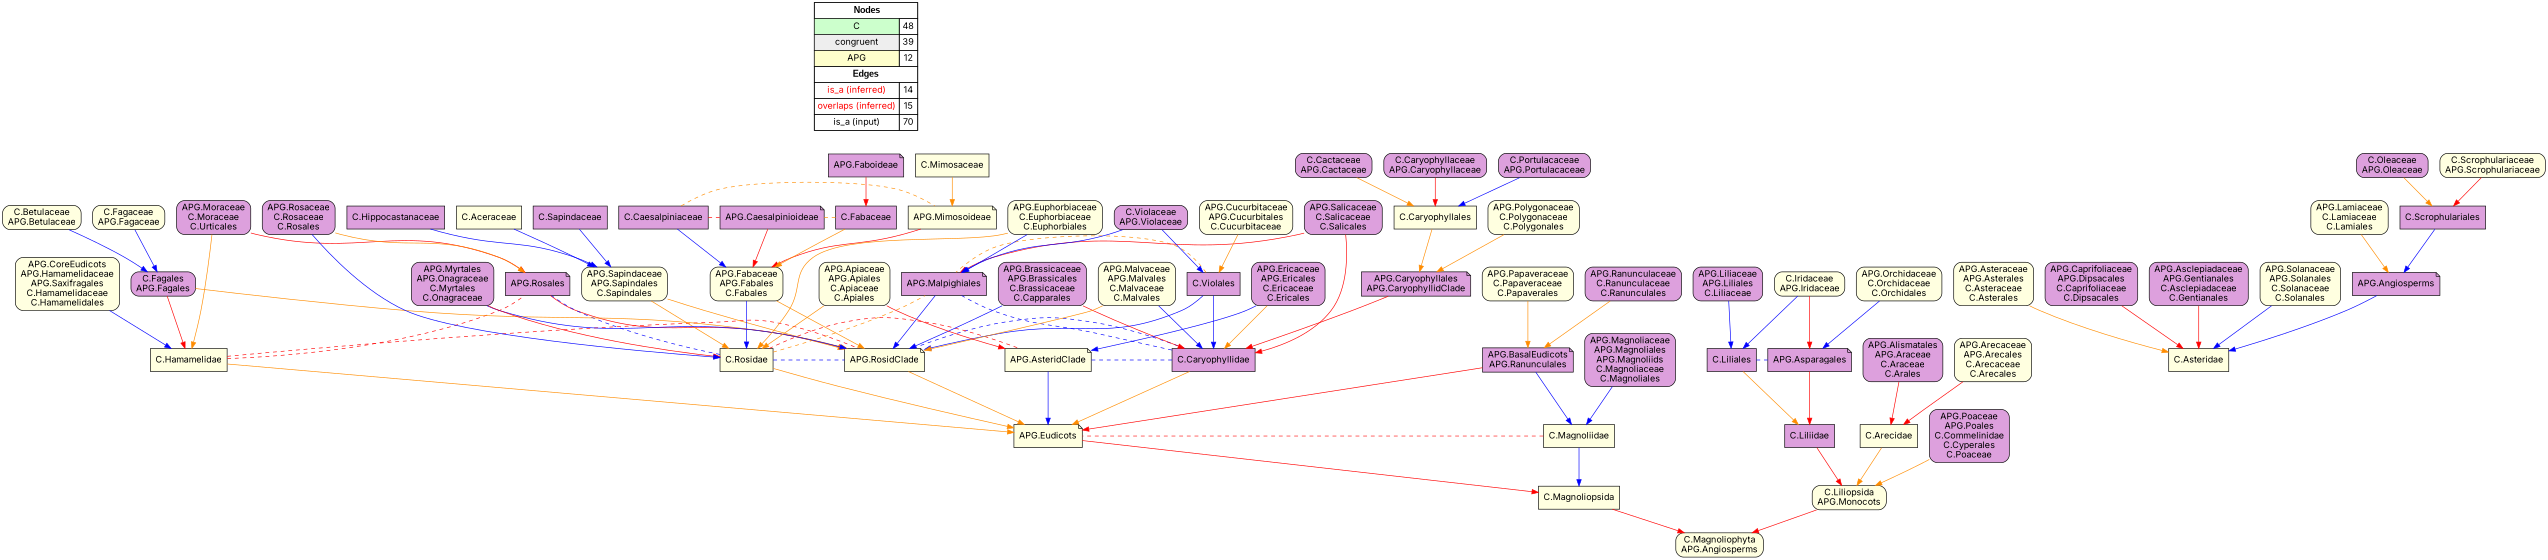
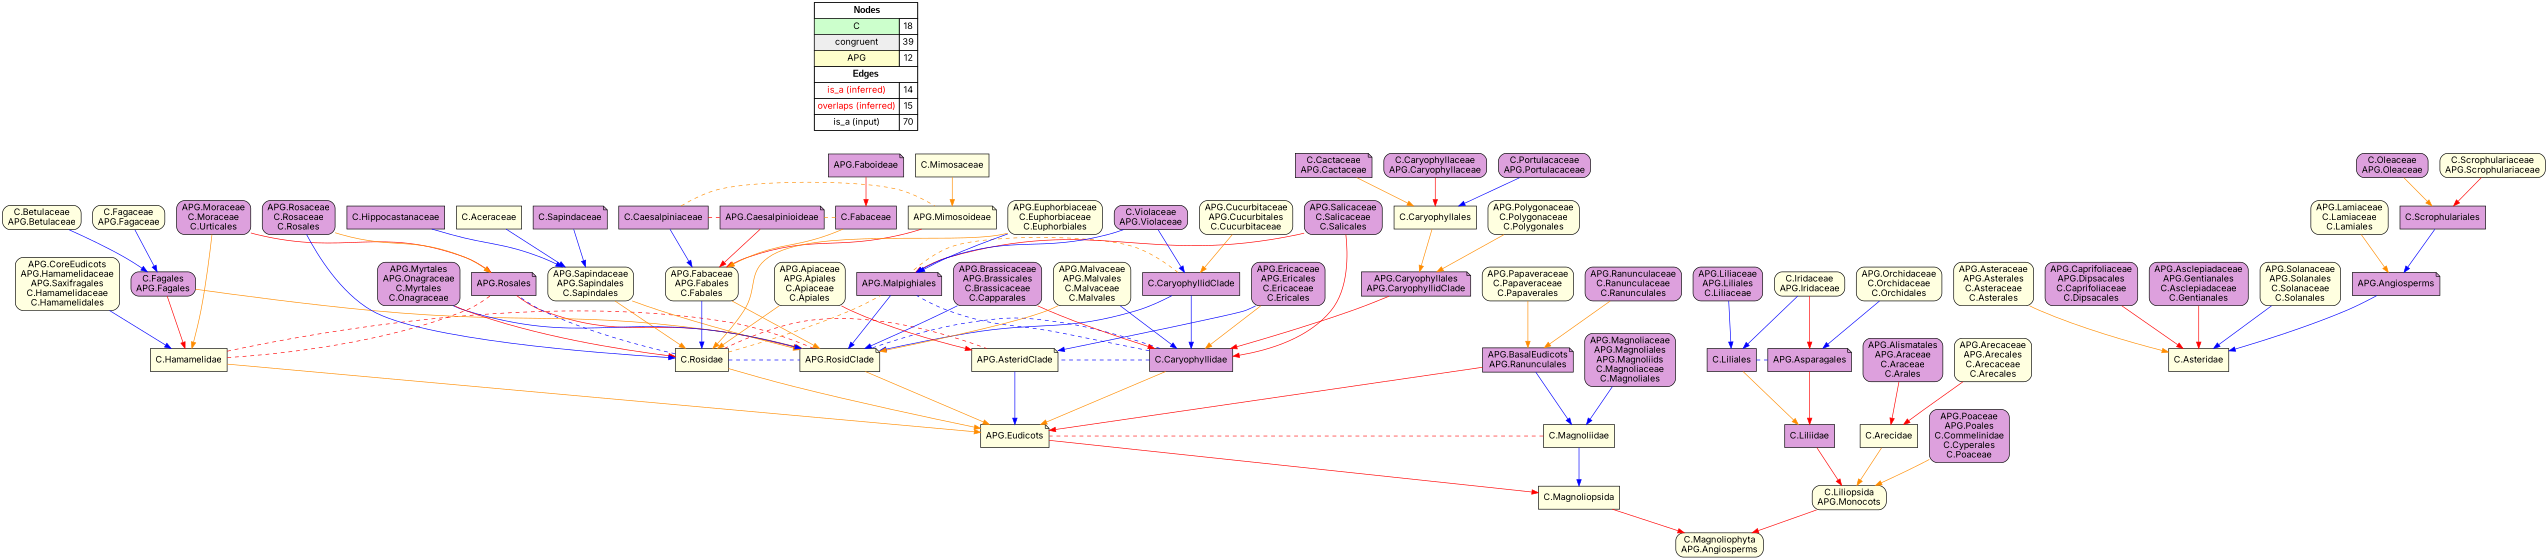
(908, 26) -> (908, 26)
(1334, 165) -> (1334, 165)
(570, 218) -> (570, 218)
(1214, 284) -> (1191, 284)
